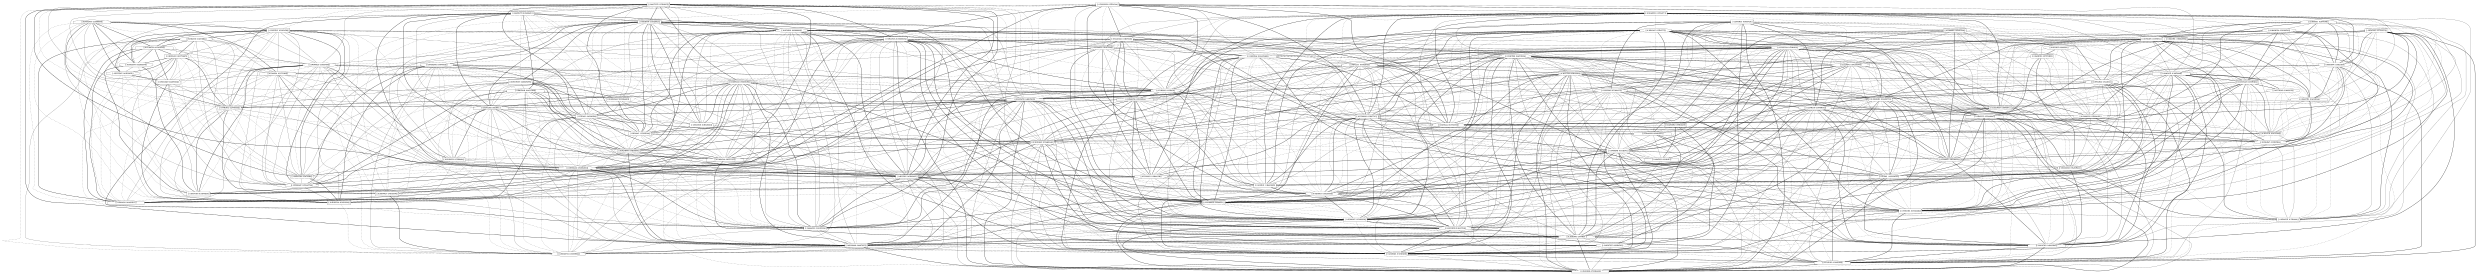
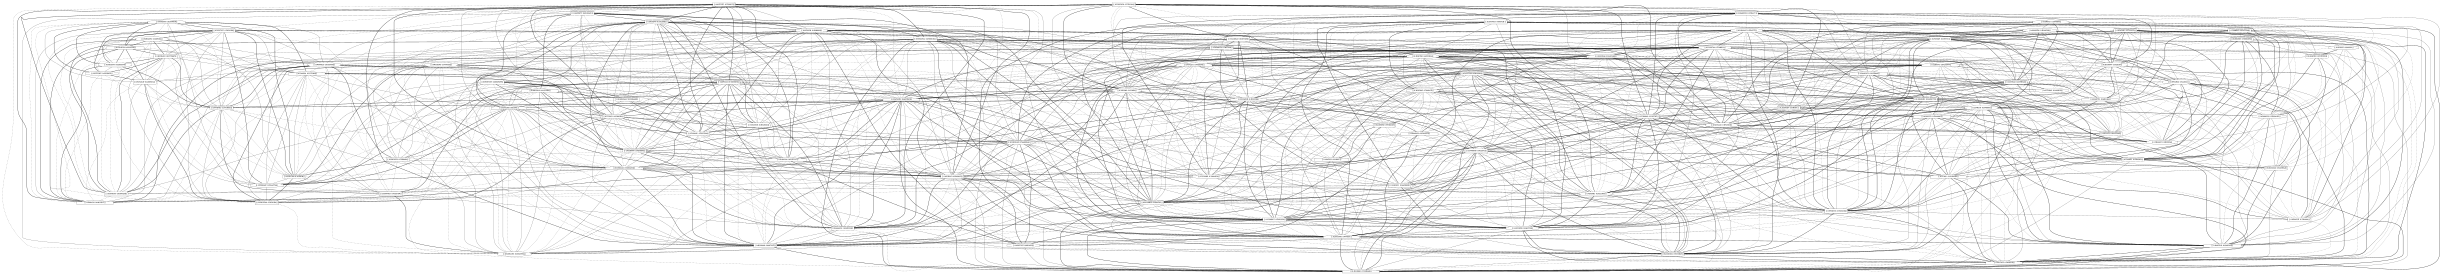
none -> (552, 152)
